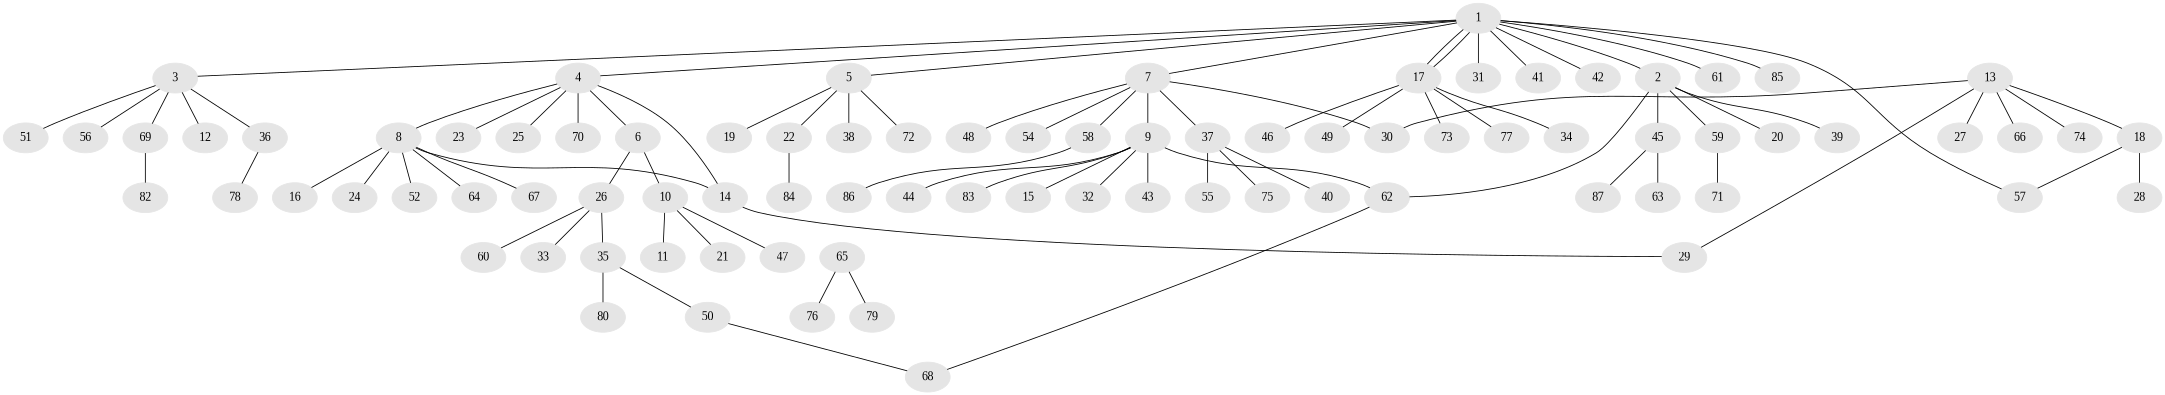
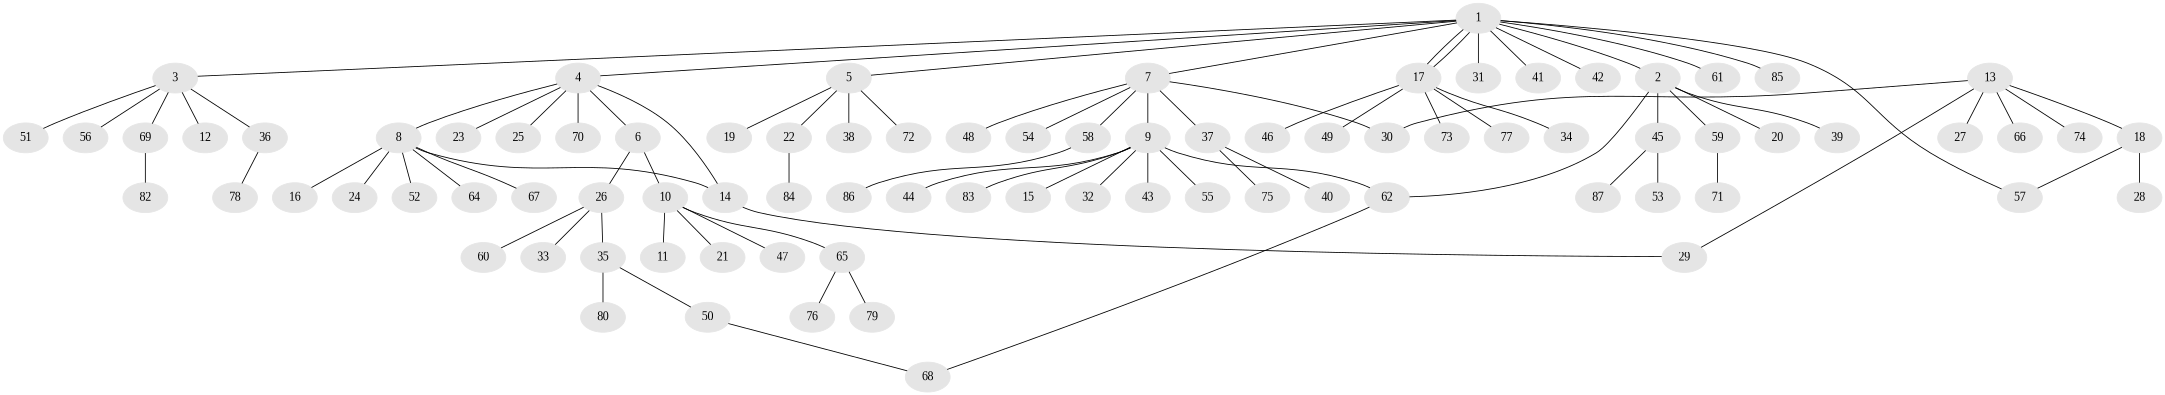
(1208, 168) -> (1178, 168)
(1658, 198) -> (1658, 198)
none -> (754, 228)
